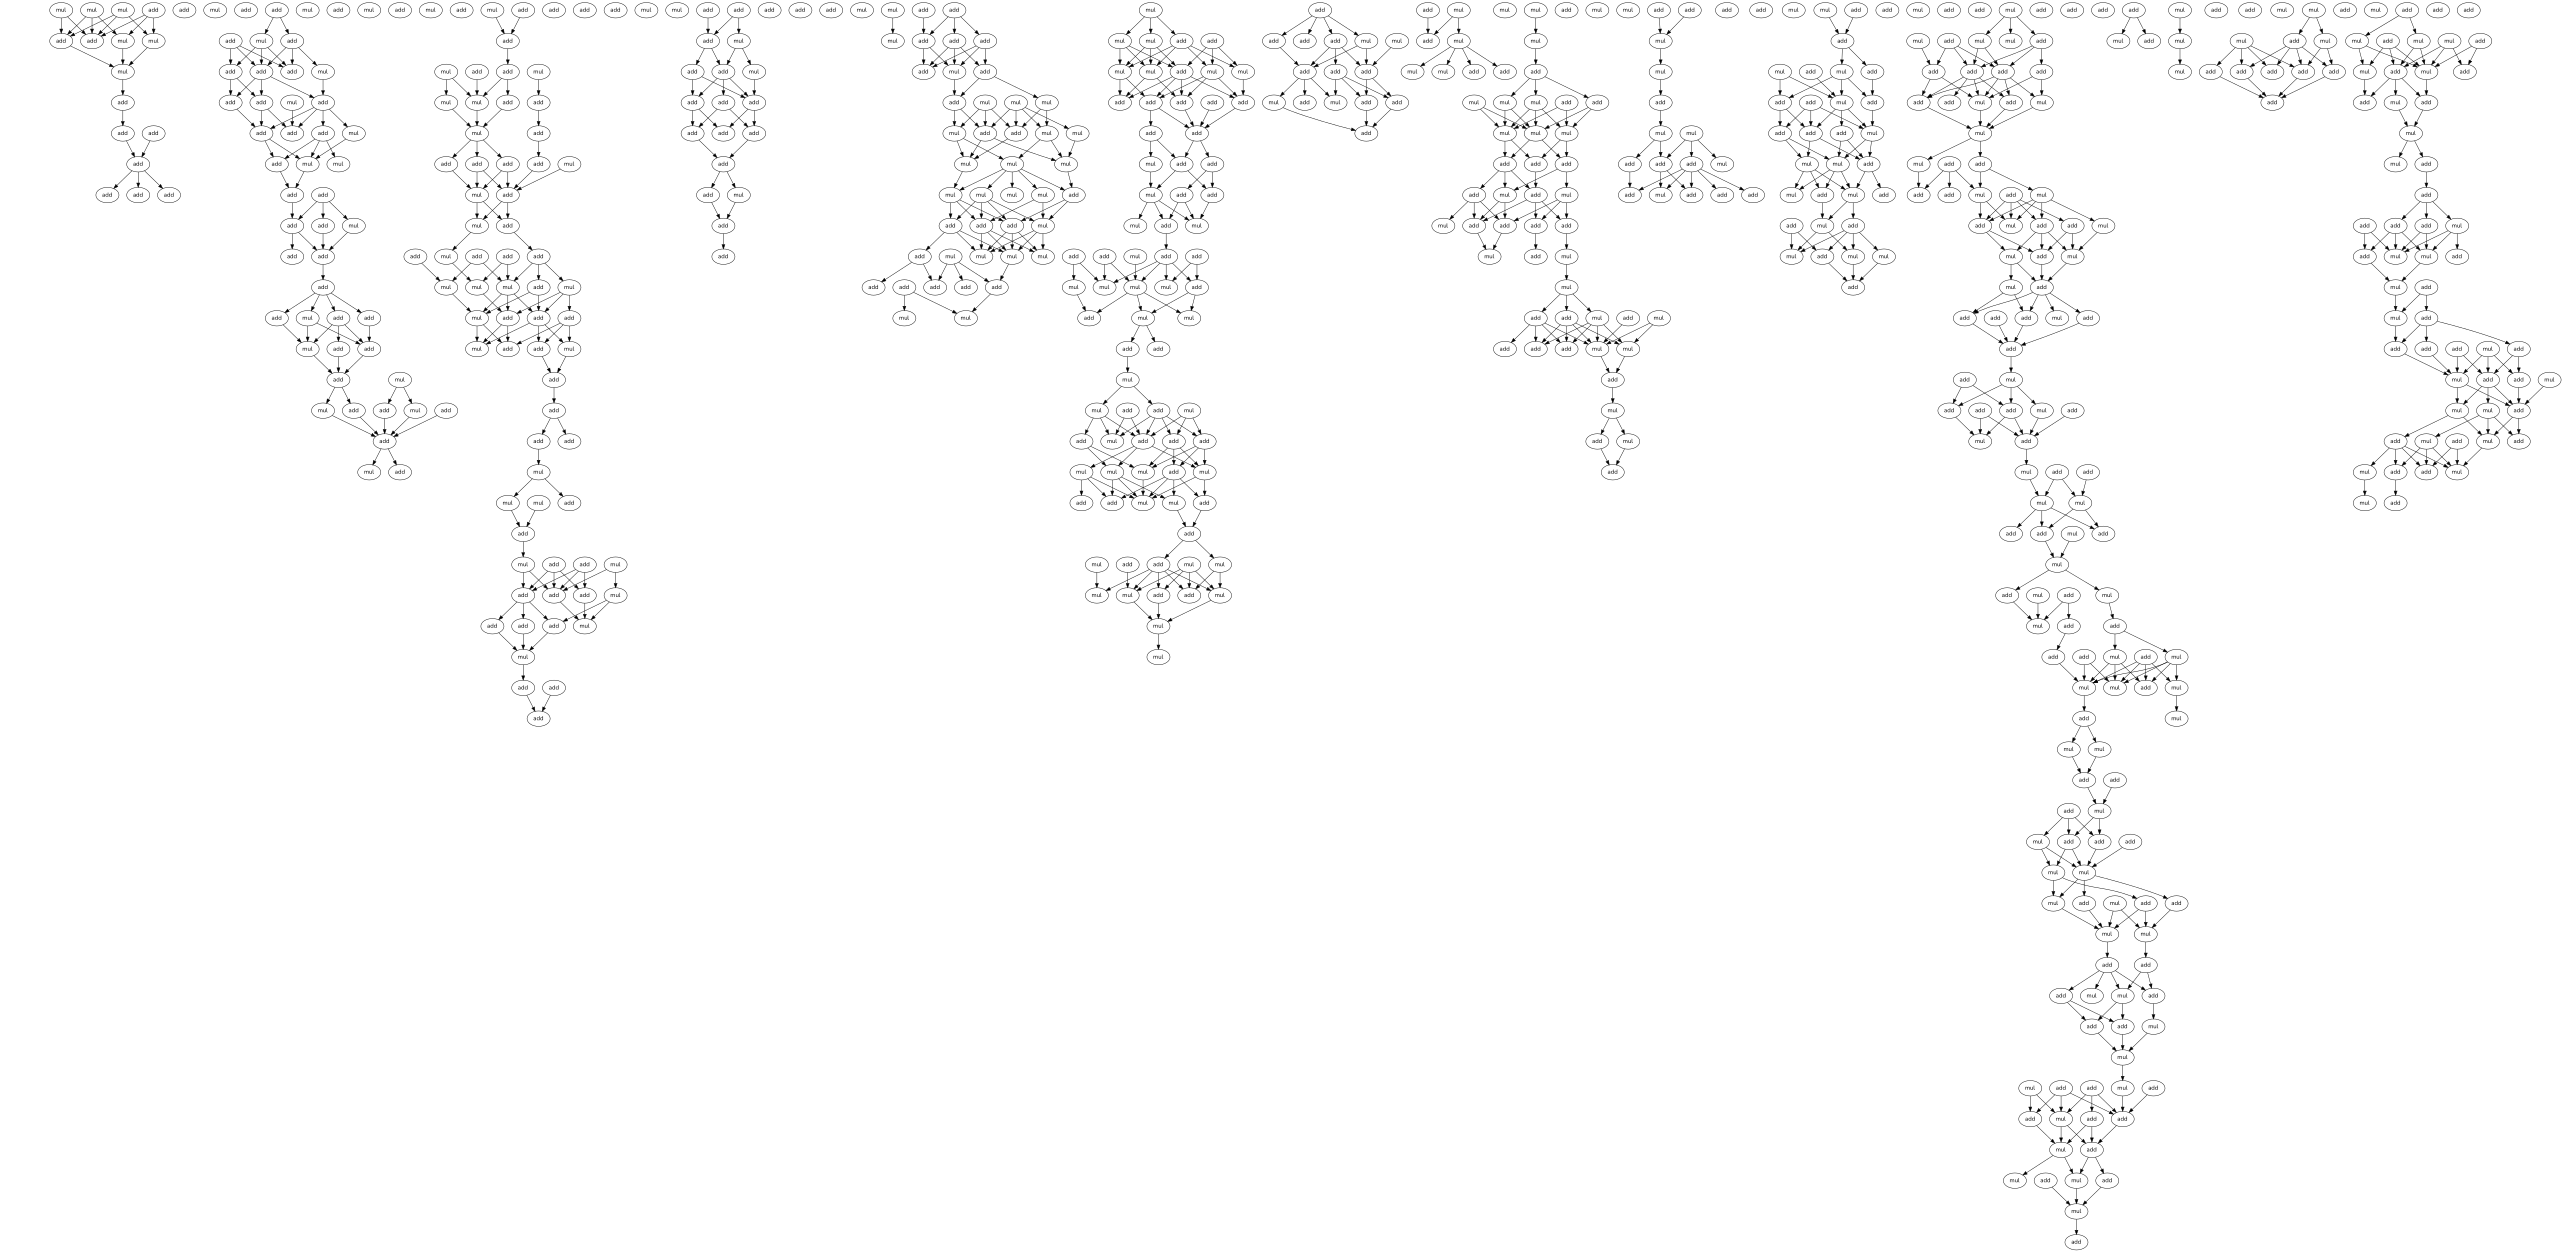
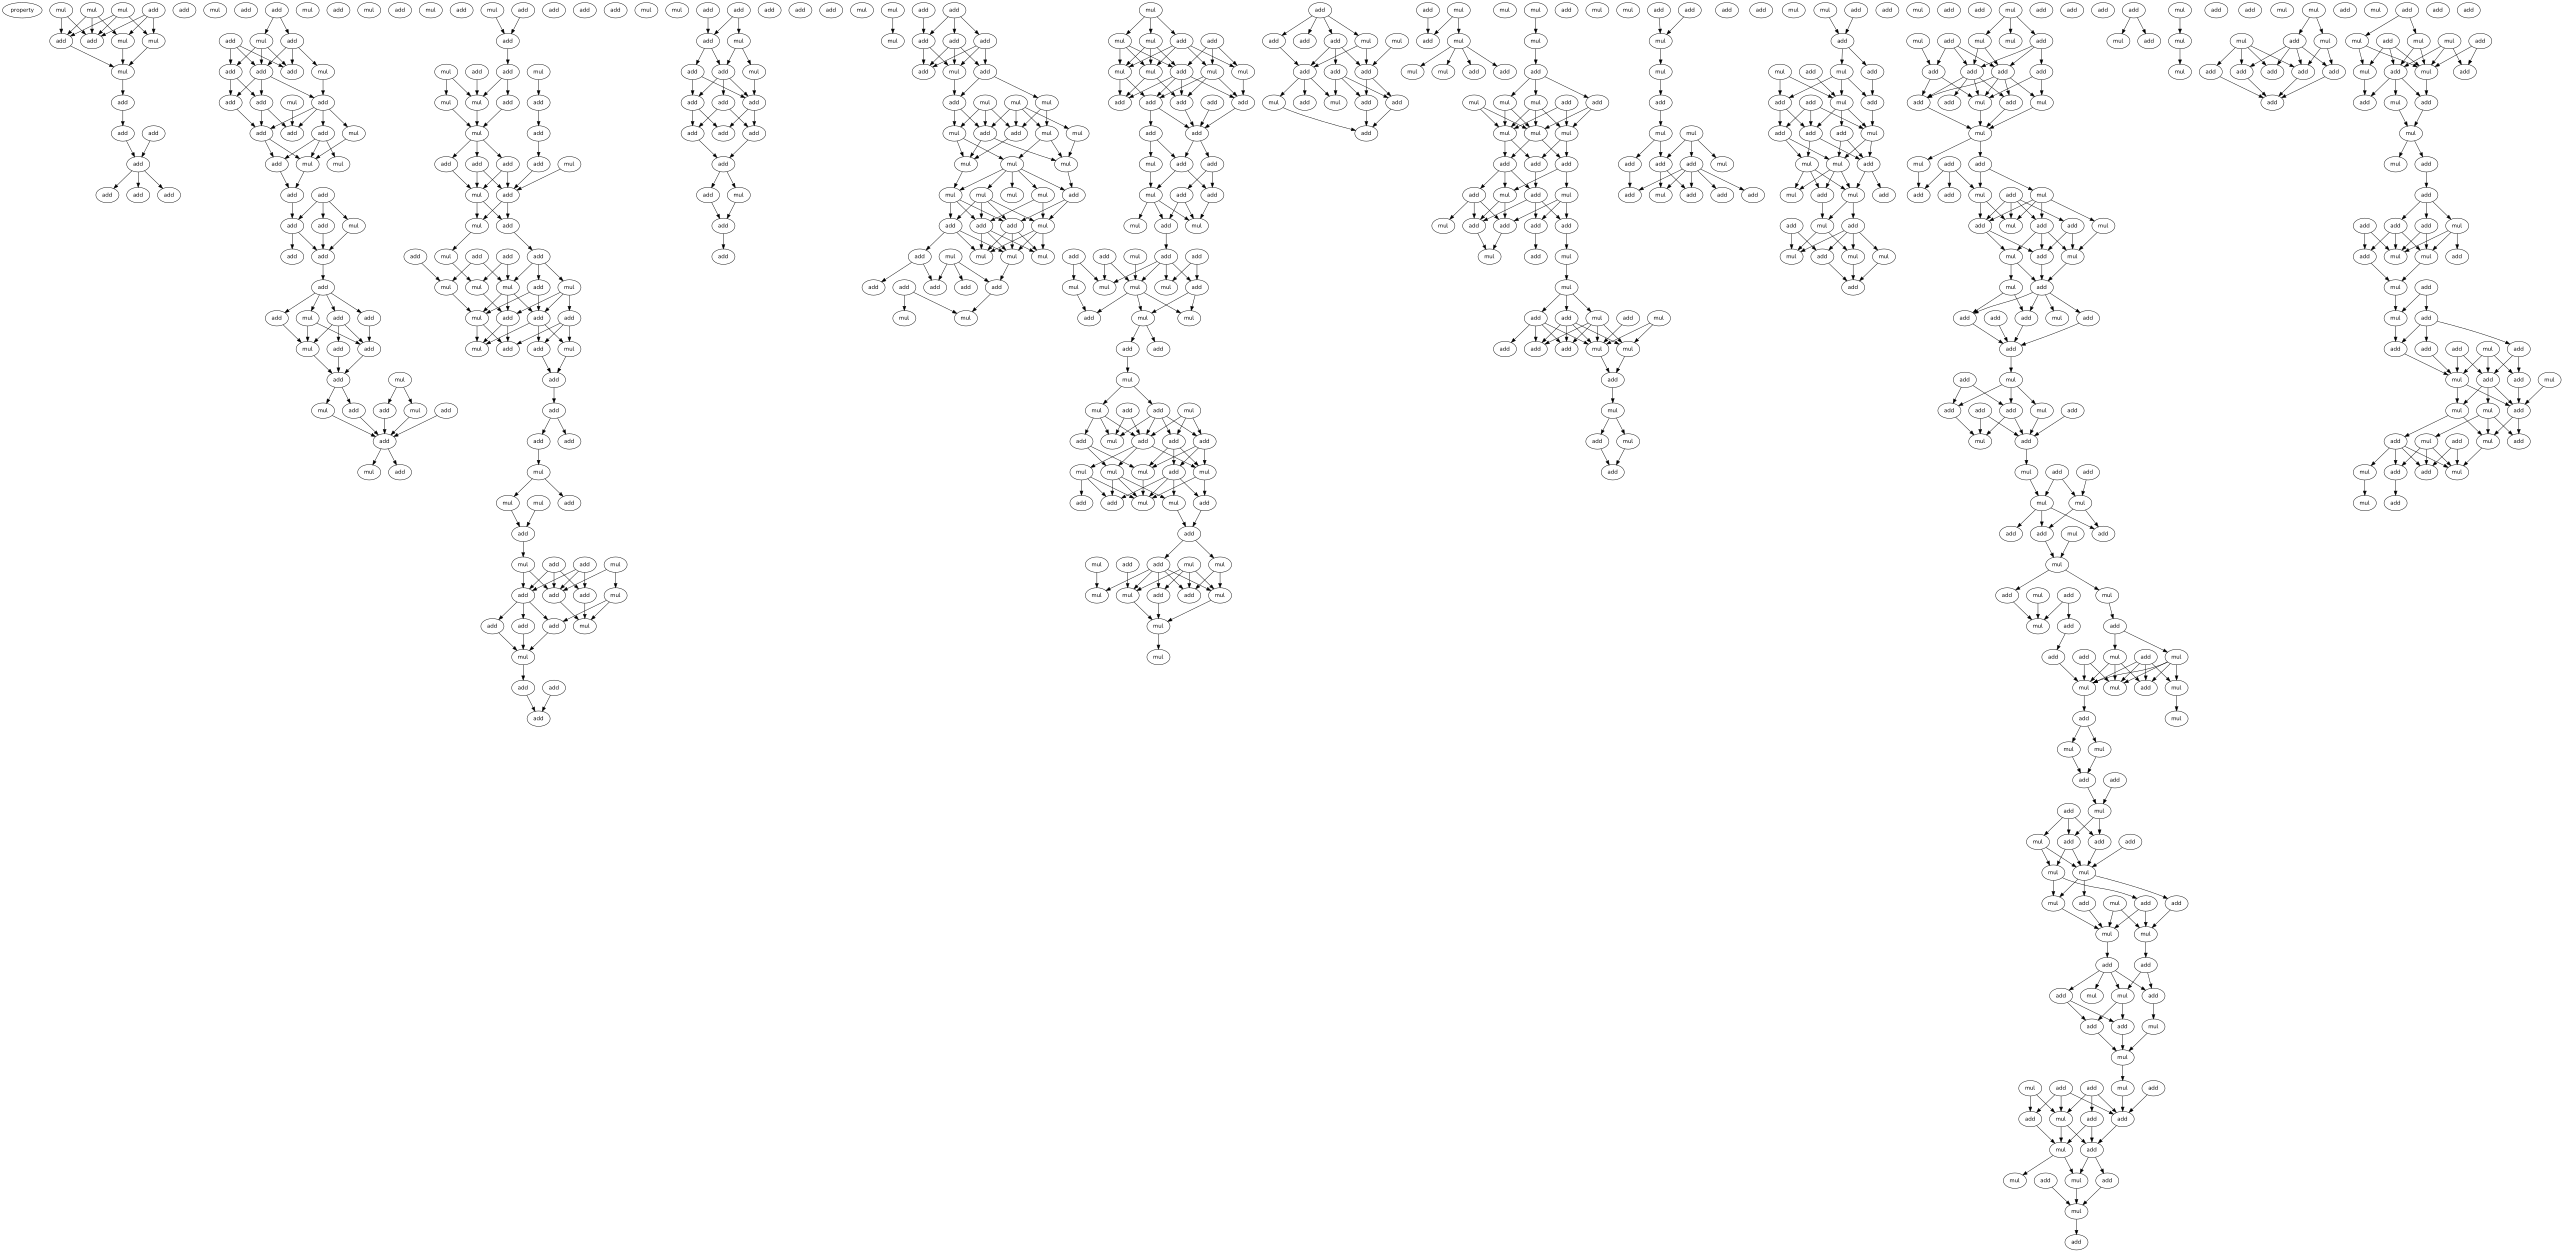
none -> (22, 10)
